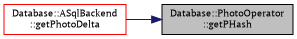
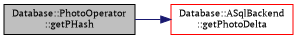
(139, 20) -> (148, 20)
